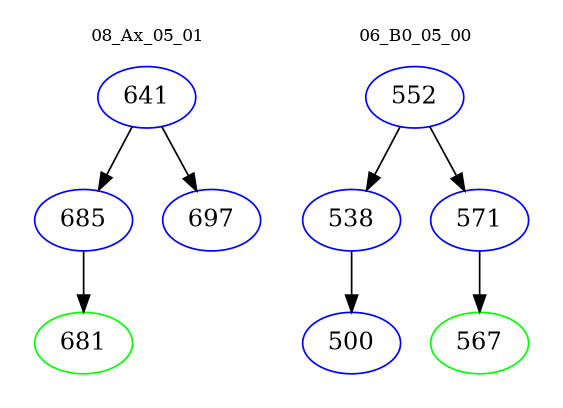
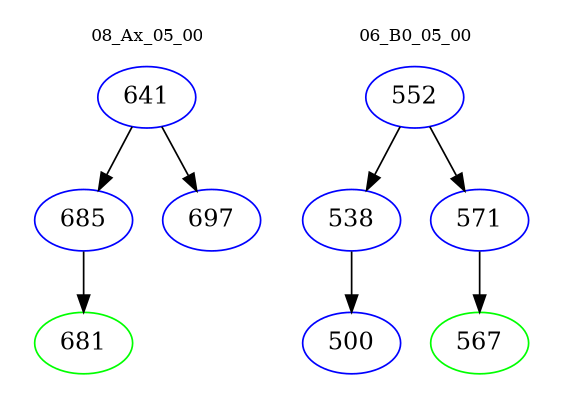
(148, 37) -> (148, 37)
